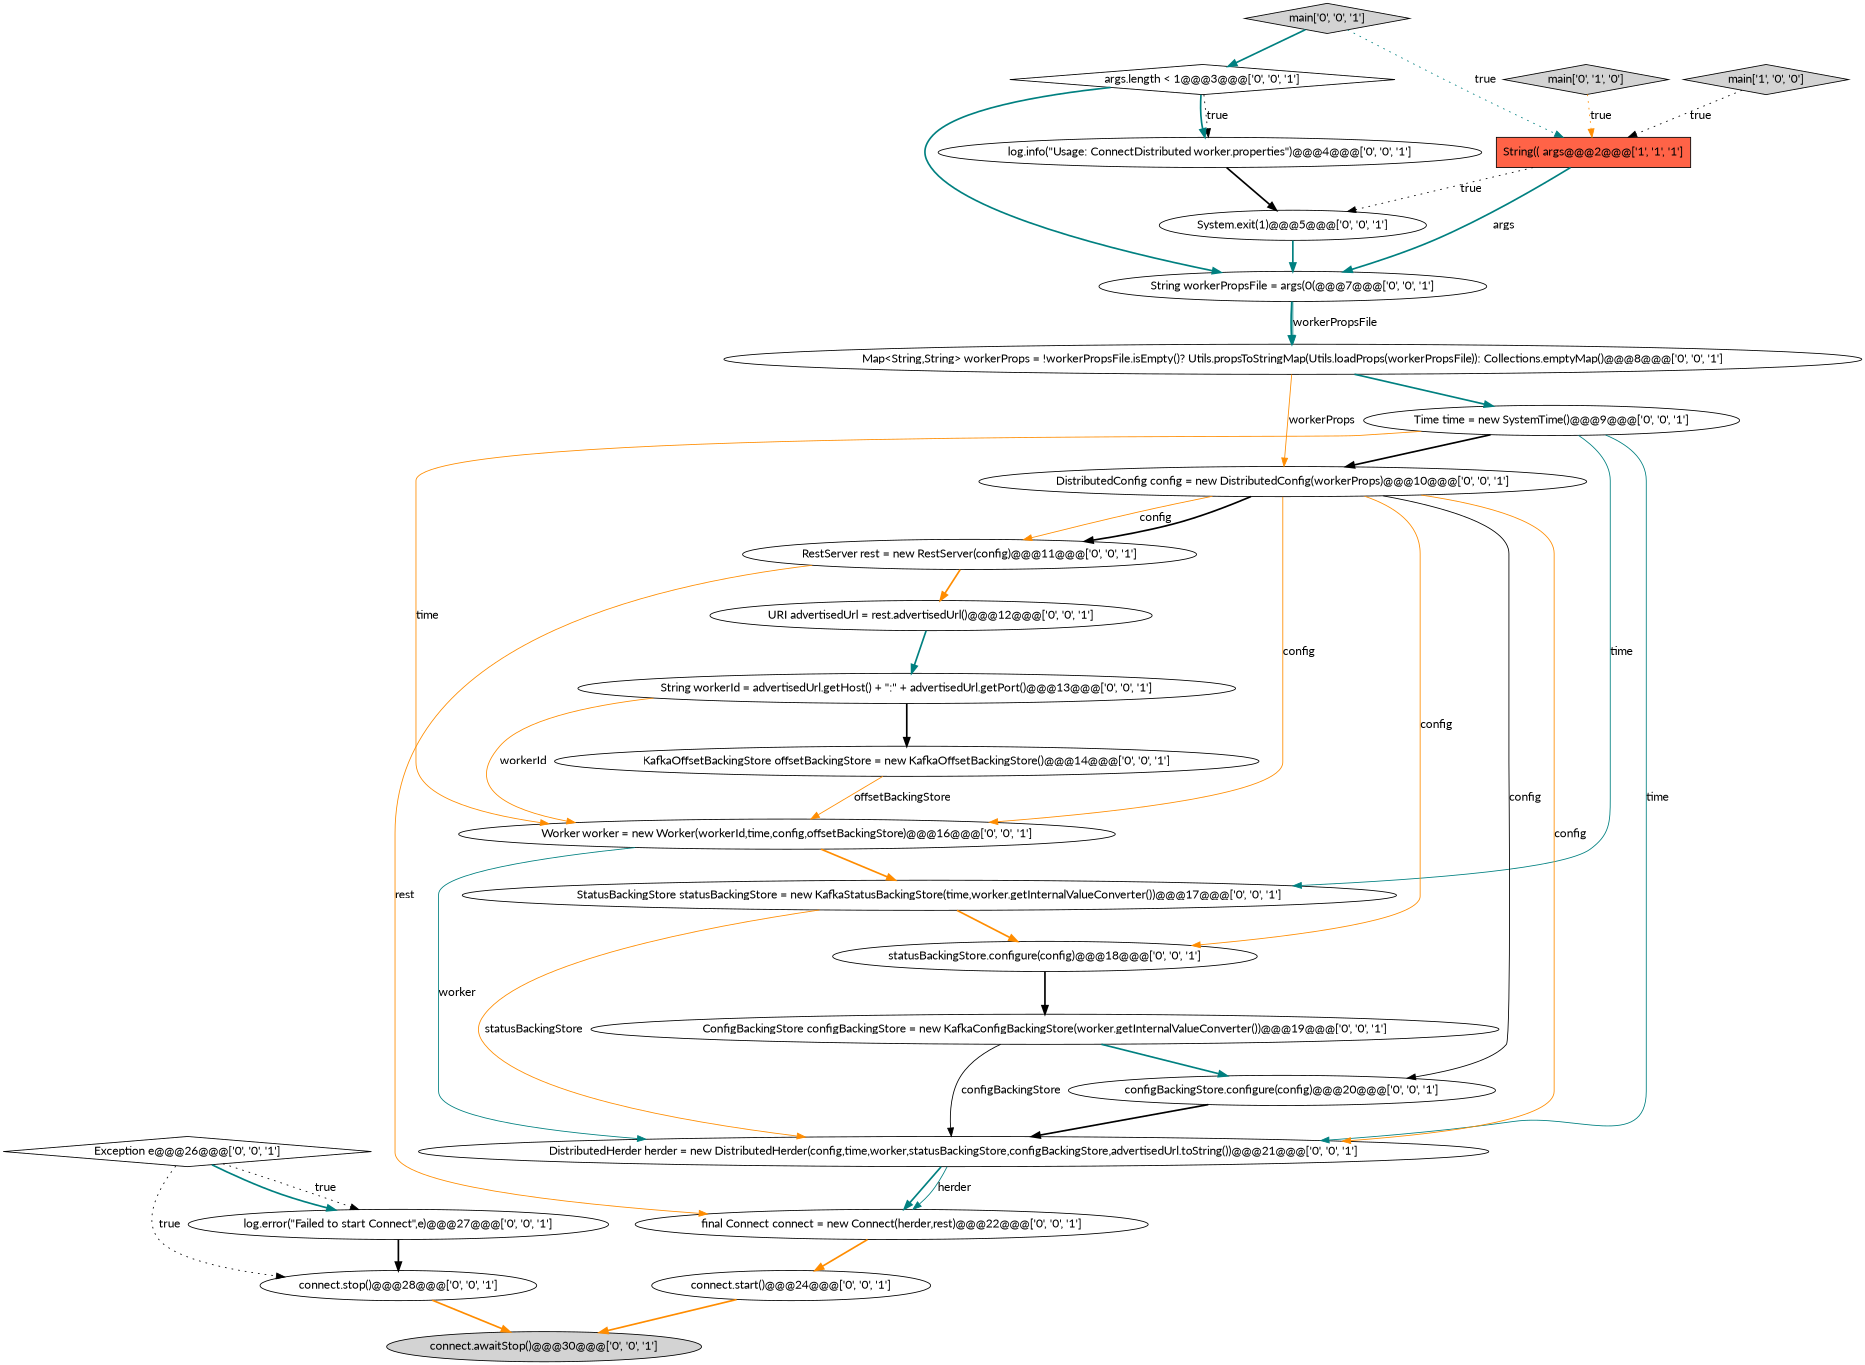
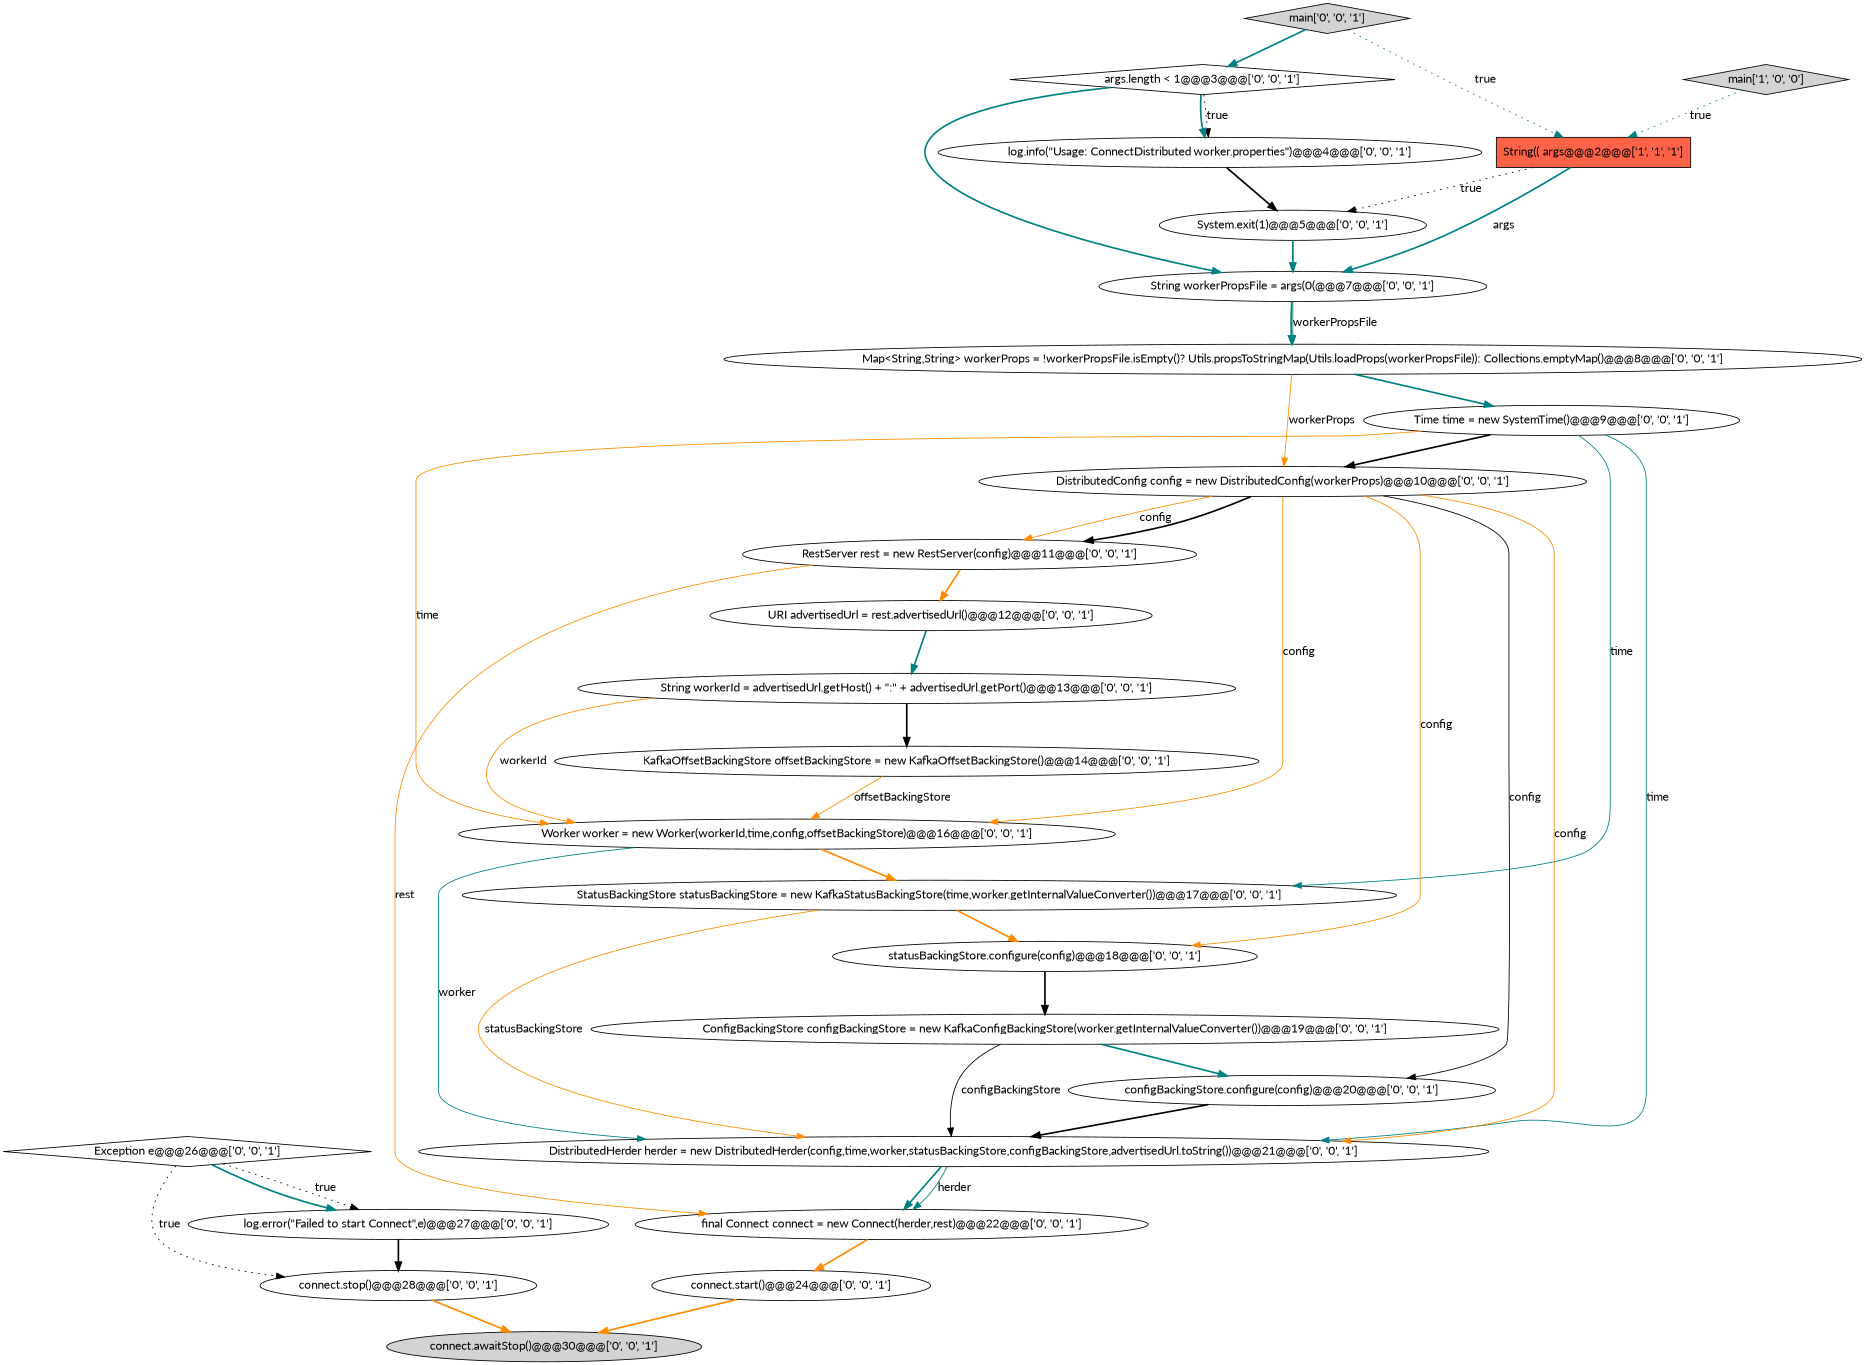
(1586, 80) -> none
(1689, 112) -> (1689, 112)
